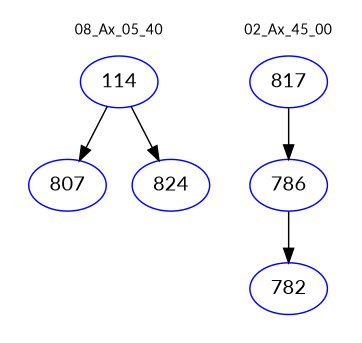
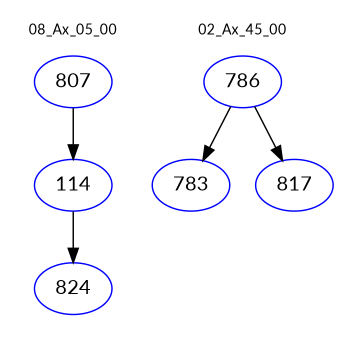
(119, 31) -> (73, 31)
(97, 127) -> (73, 127)
(289, 127) -> (265, 127)
(289, 289) -> (191, 185)
